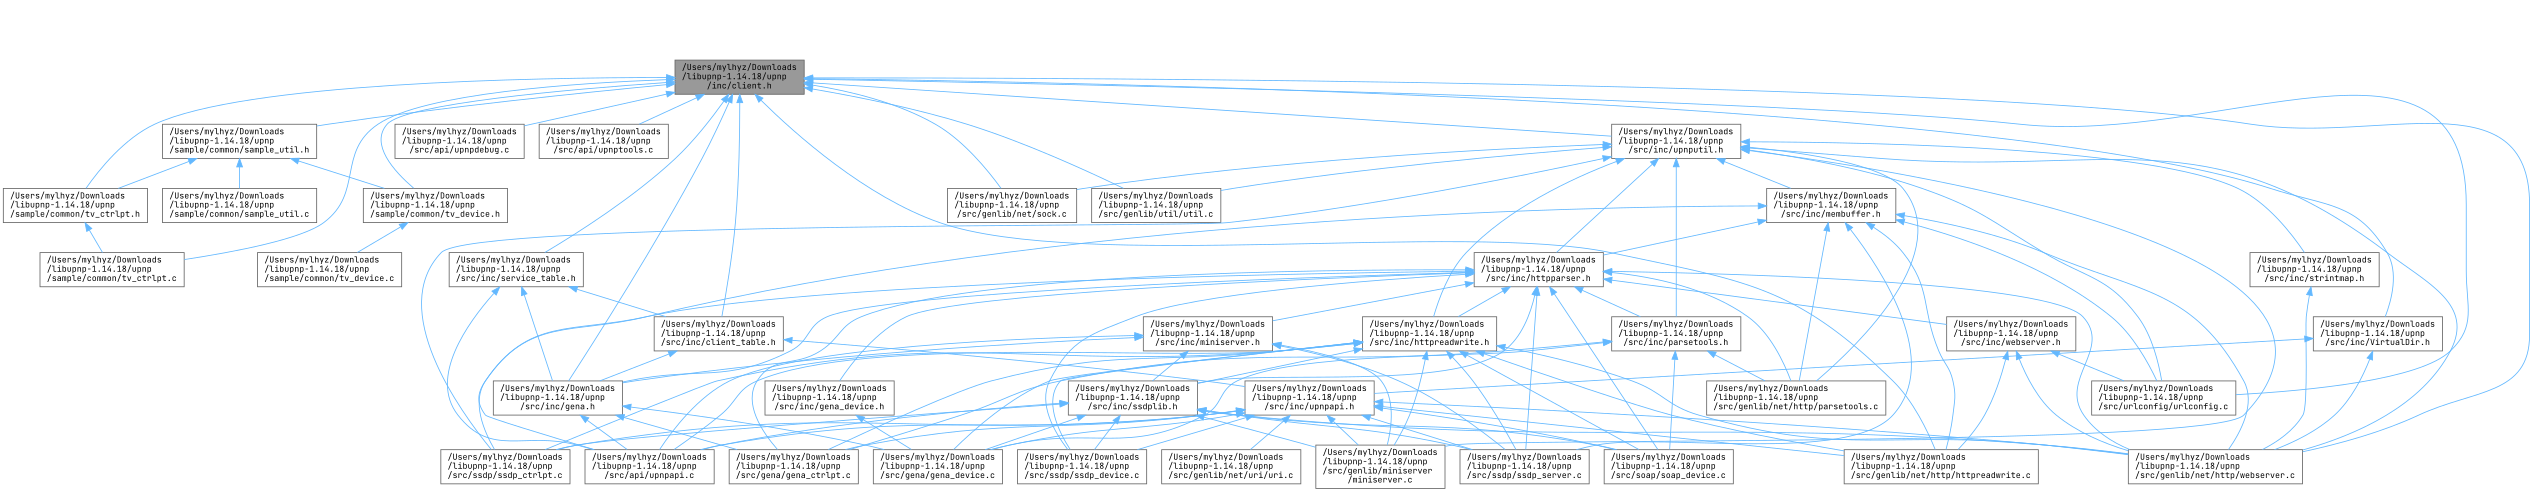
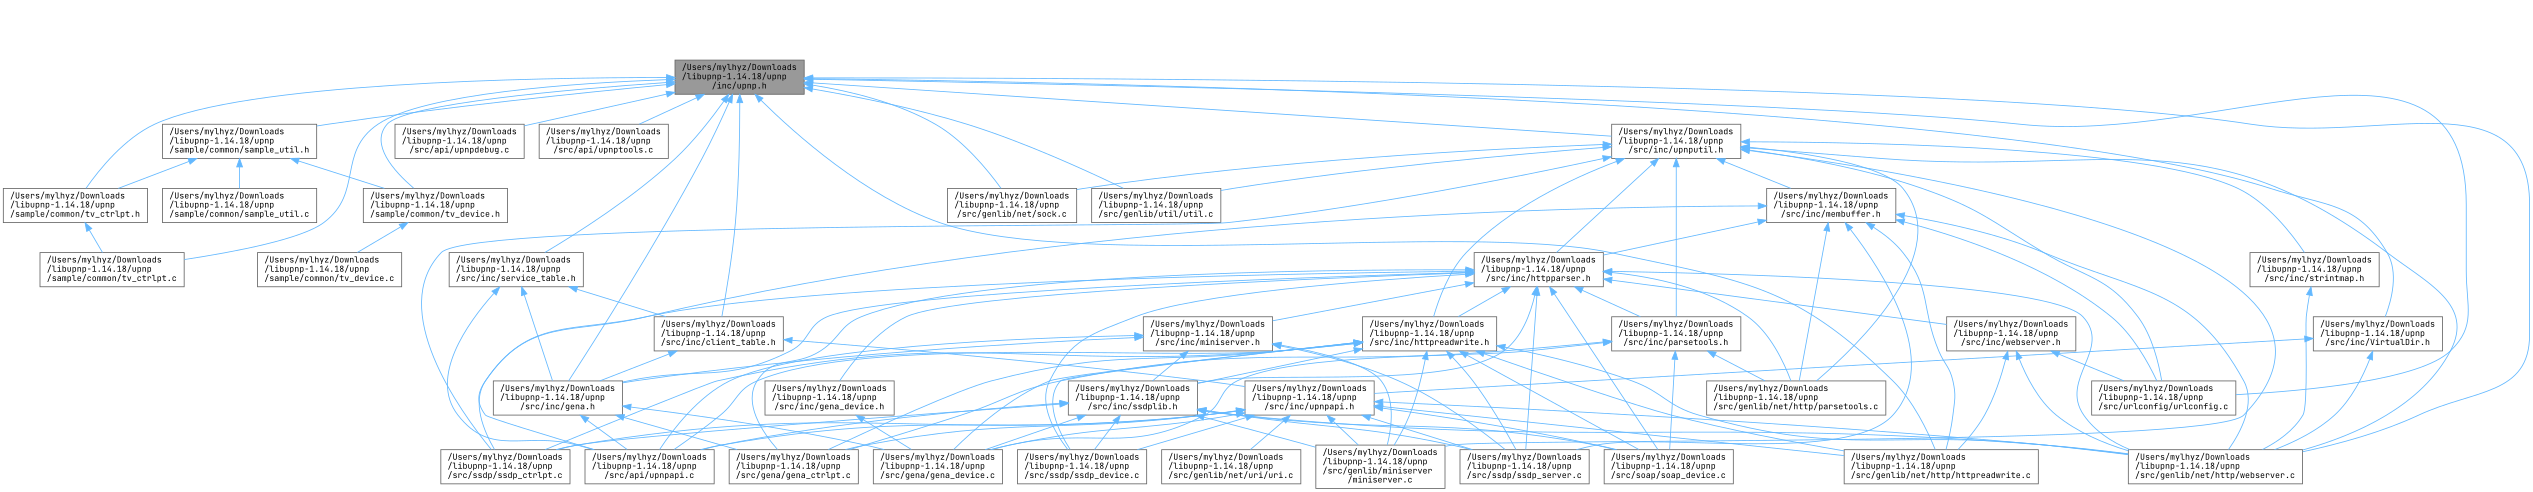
(740, 77) -> (740, 77)
